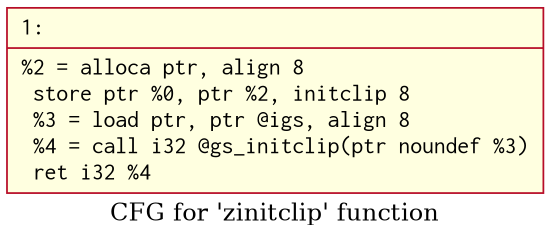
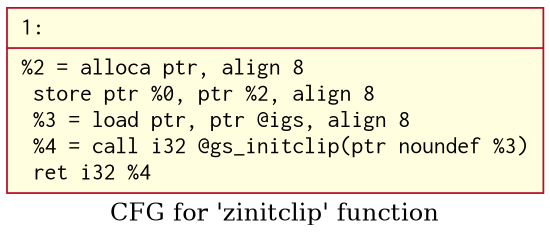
(216, 93) -> (198, 93)
